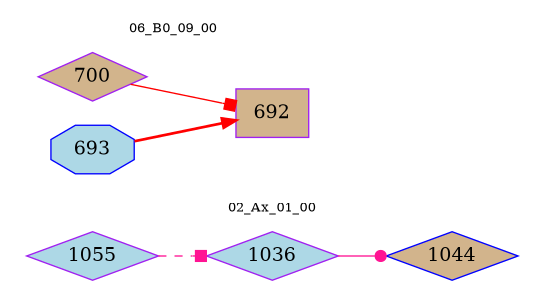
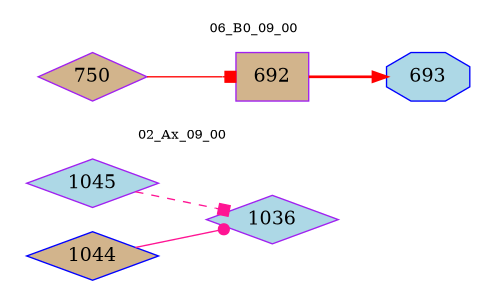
(93, 77) -> (93, 77)
(179, 132) -> (341, 77)
(272, 208) -> (182, 135)
(93, 256) -> (93, 183)
(357, 256) -> (177, 239)
